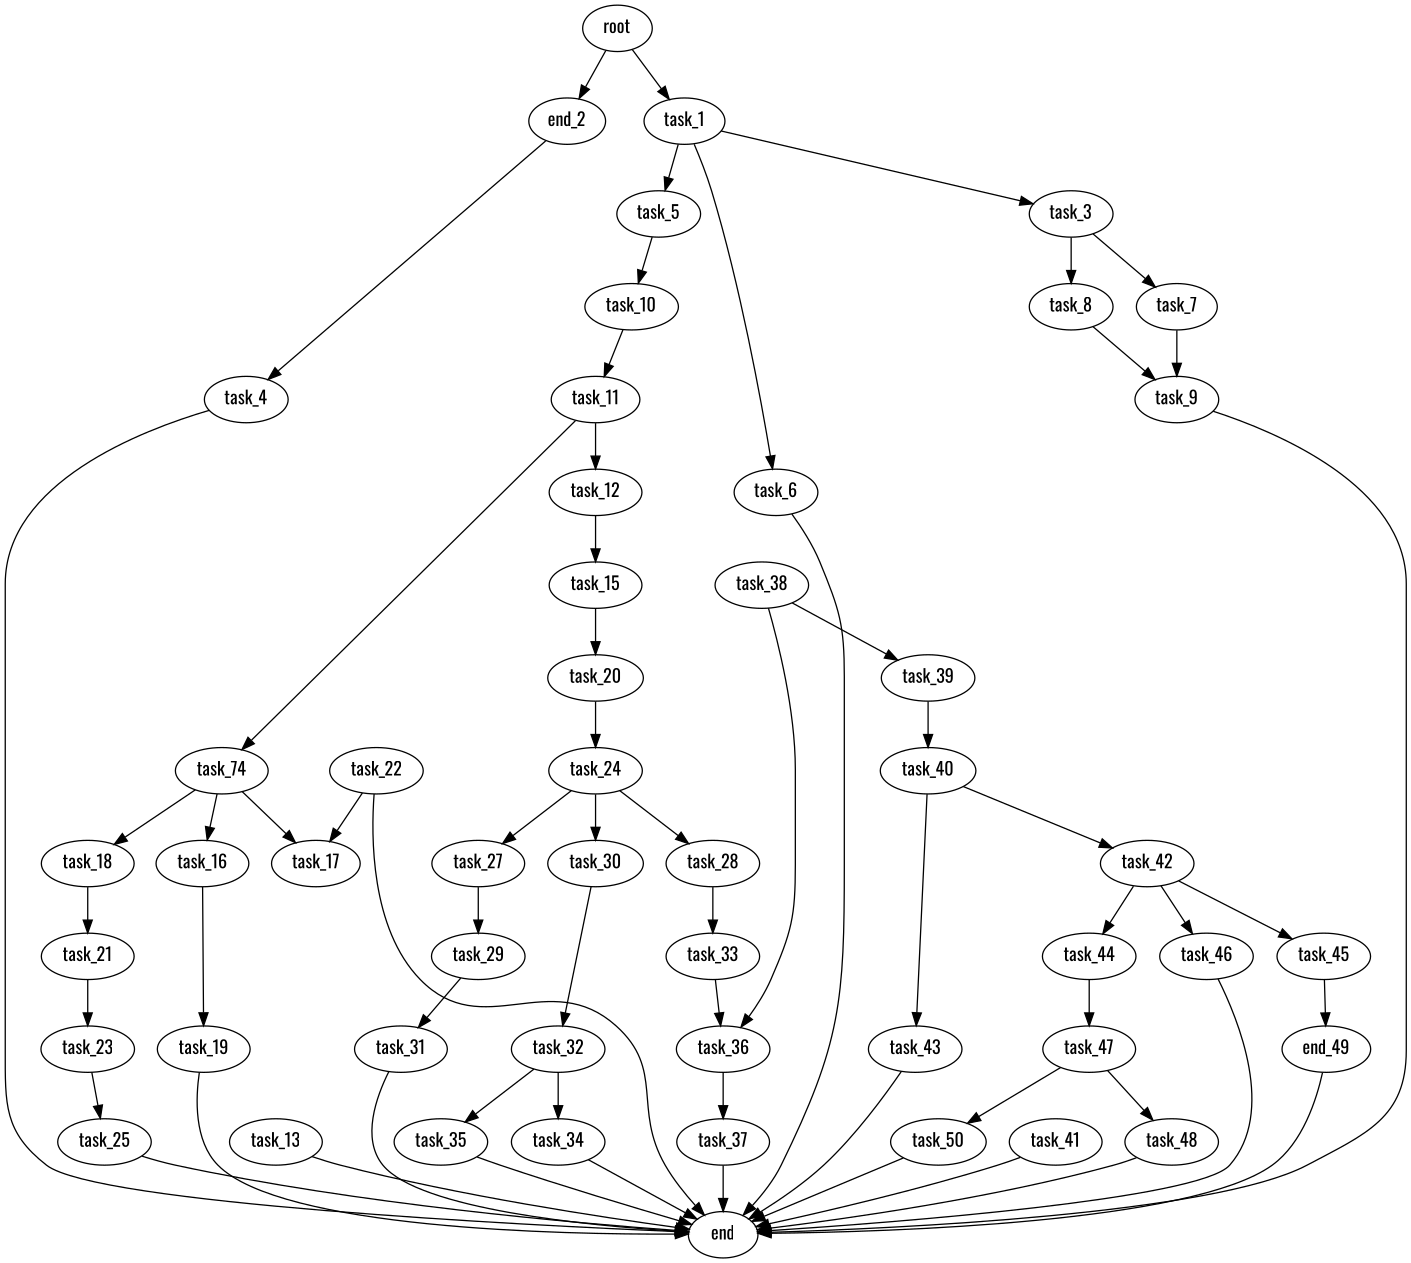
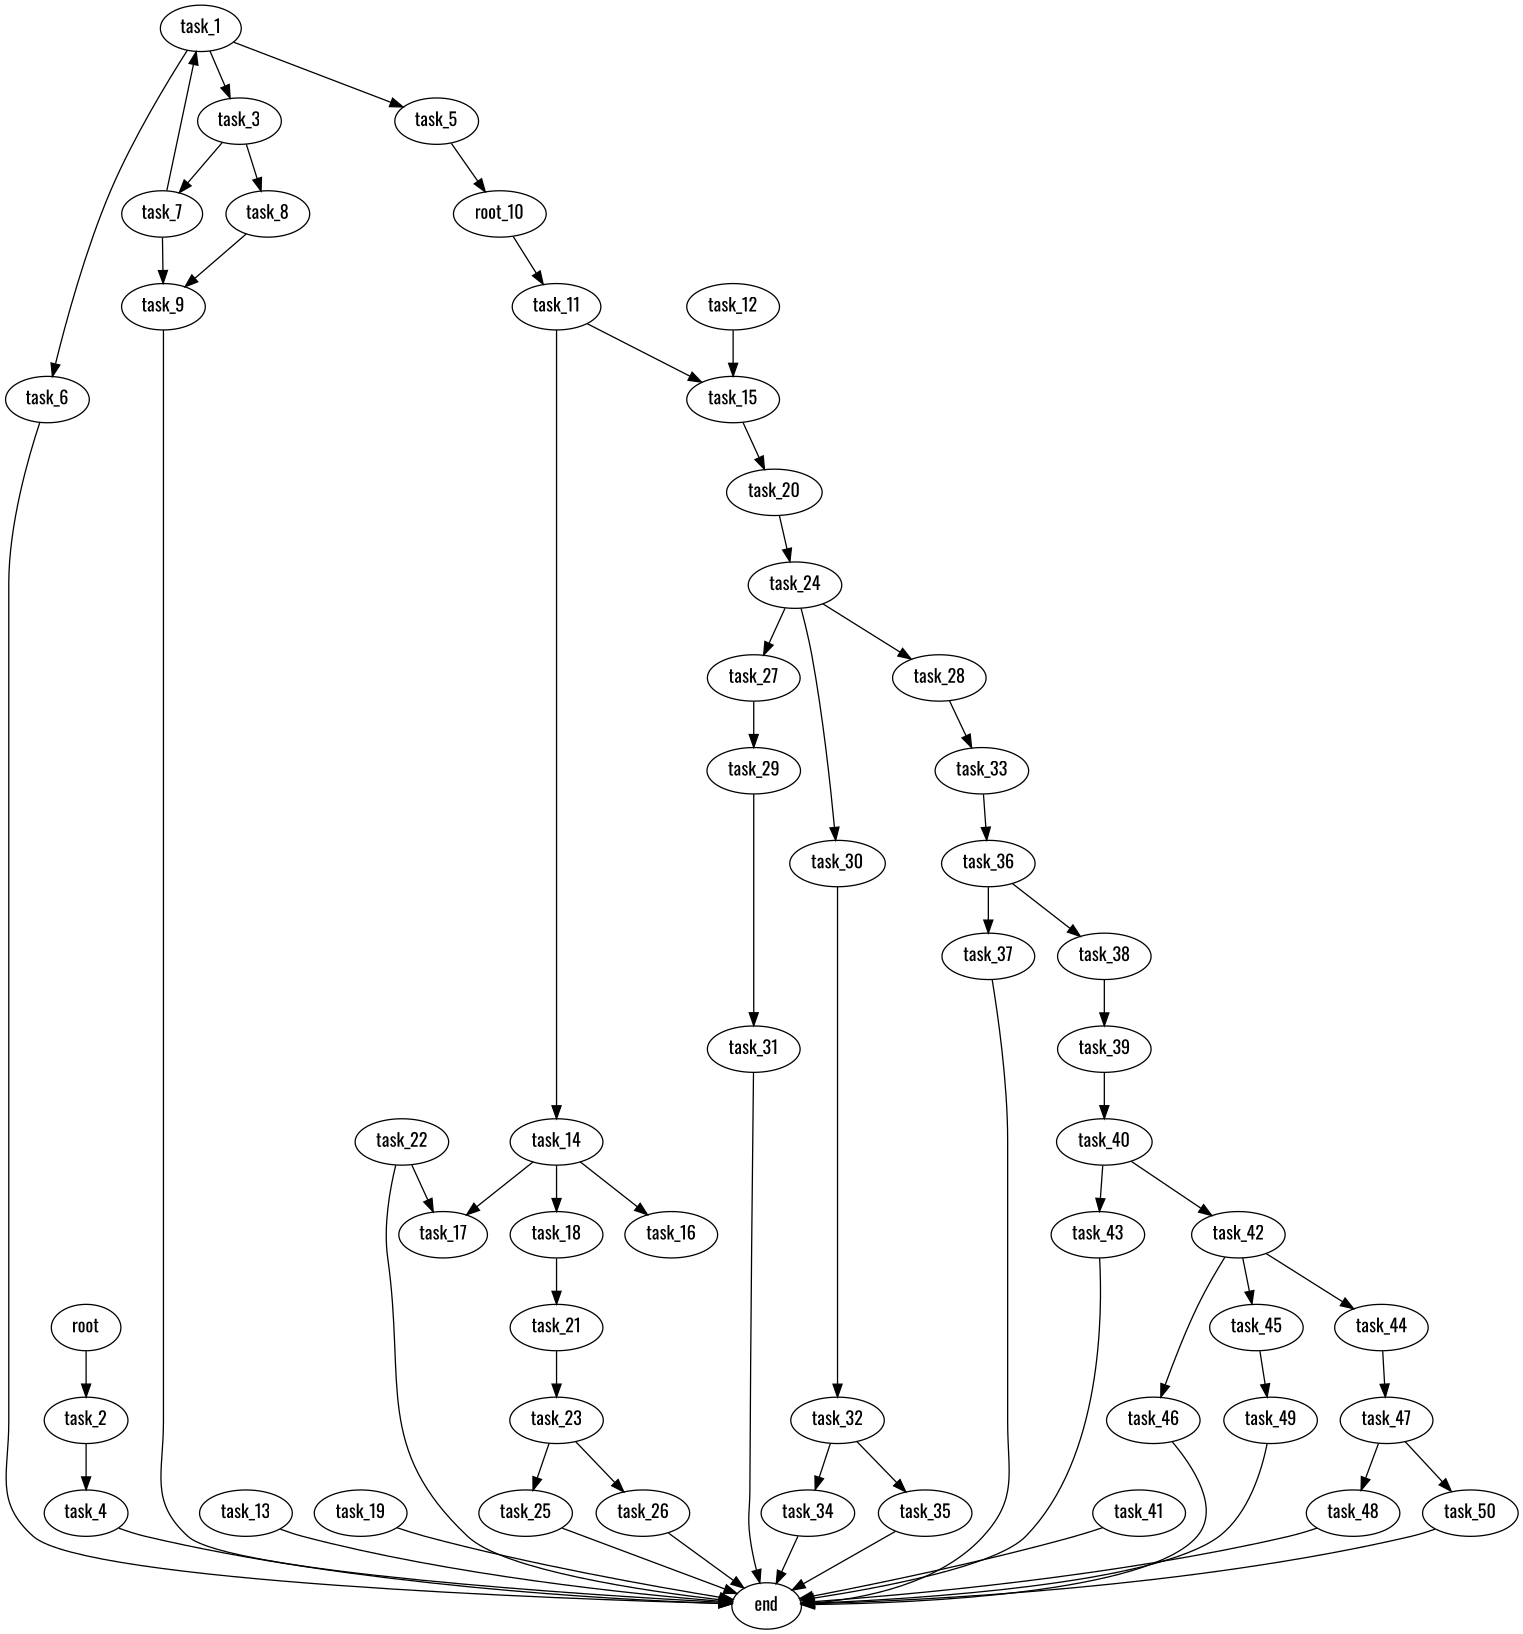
(647, 69) -> (180, 127)
(567, 121) -> (86, 1420)
(632, 307) -> (500, 214)
(596, 440) -> (639, 350)
(222, 771) -> (557, 1142)
(795, 816) -> (1041, 906)
(203, 950) -> none
(1326, 1049) -> (1271, 1420)
none -> (643, 1513)
